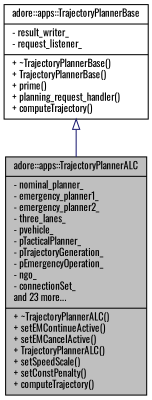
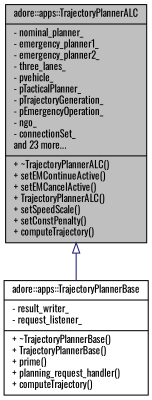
(76, 143) -> (76, 267)
